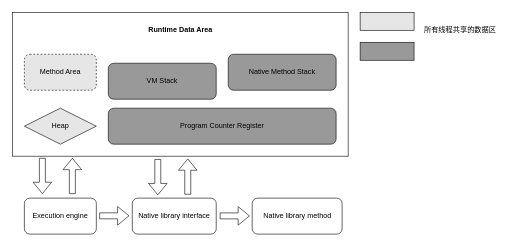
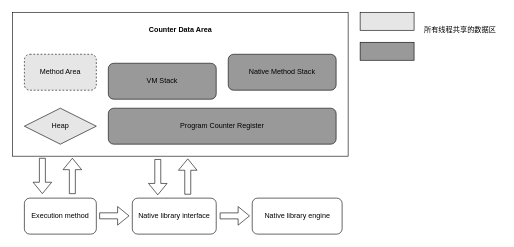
(181, 30) -> (181, 30)
(60, 216) -> (60, 216)
(298, 216) -> (298, 216)
